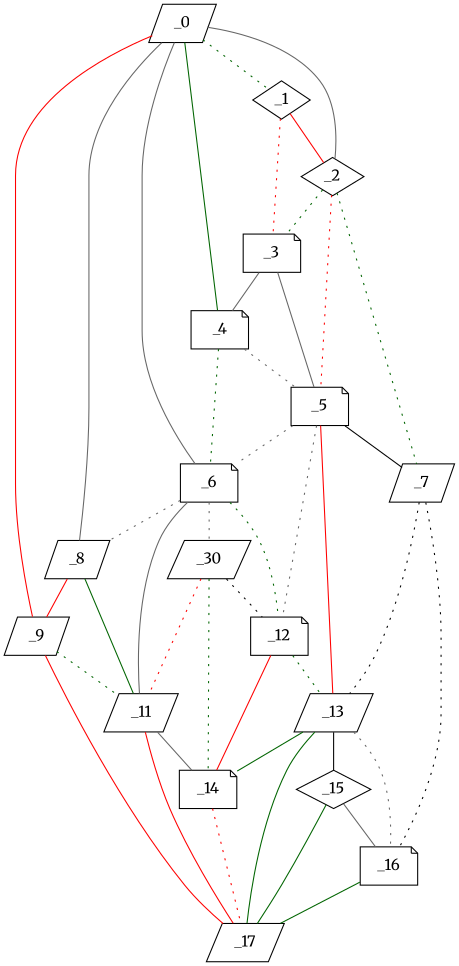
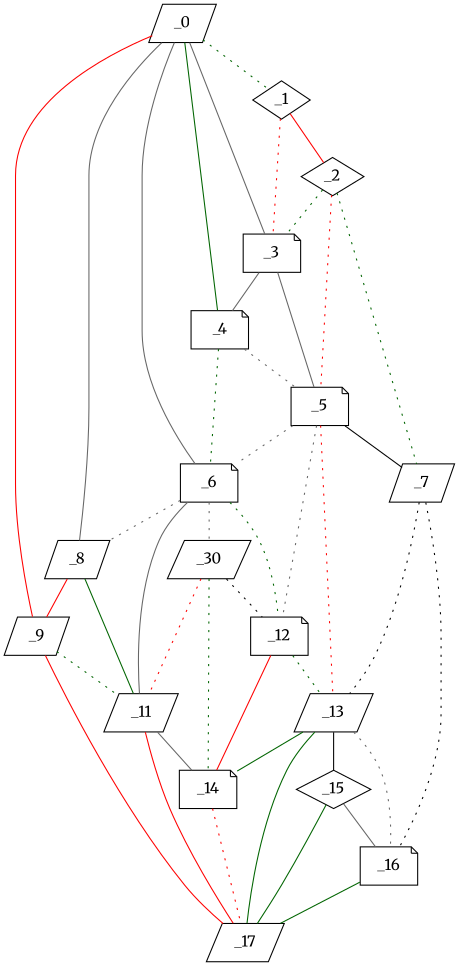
(303, 65) -> (227, 138)
(327, 559) -> (327, 559)
